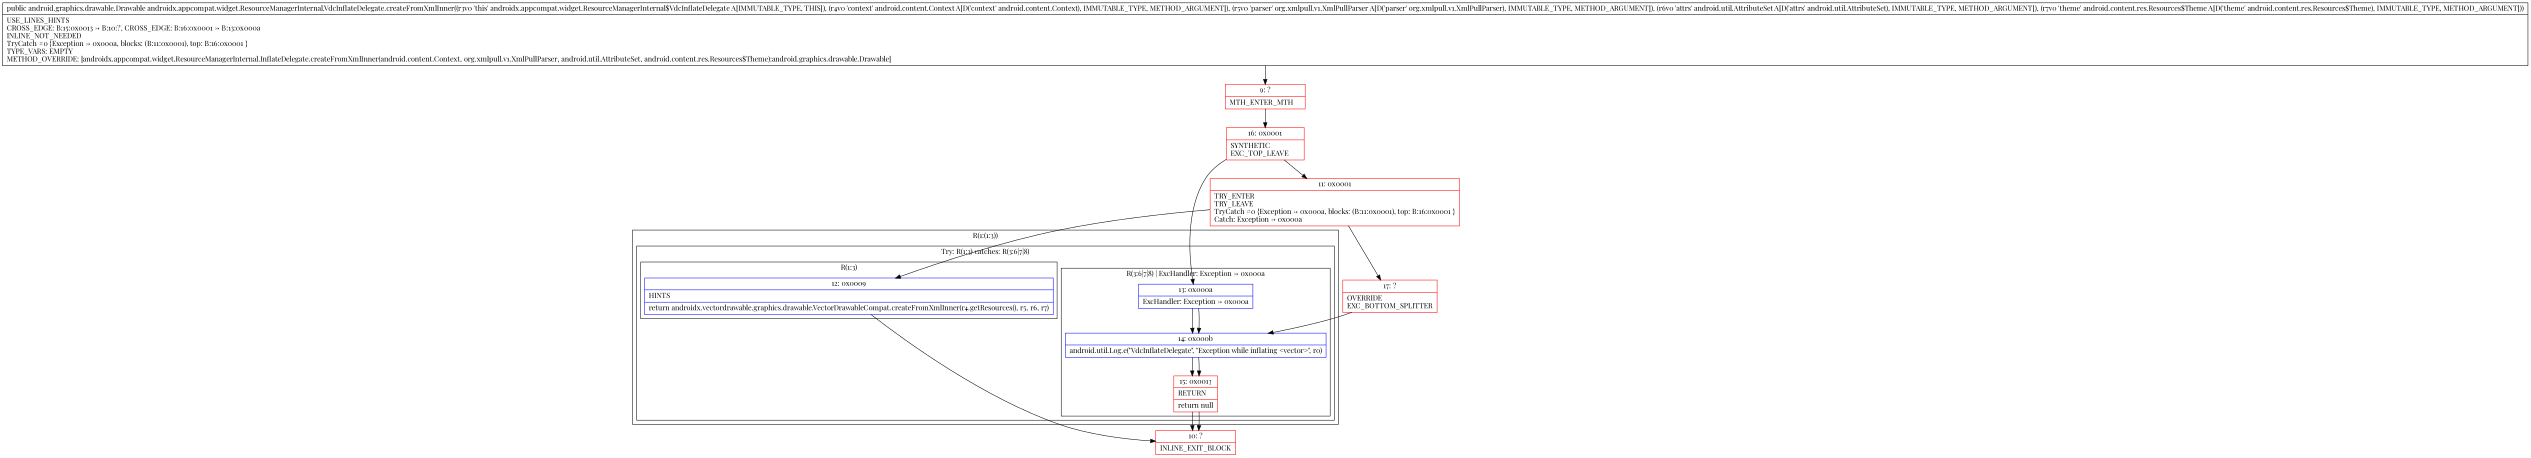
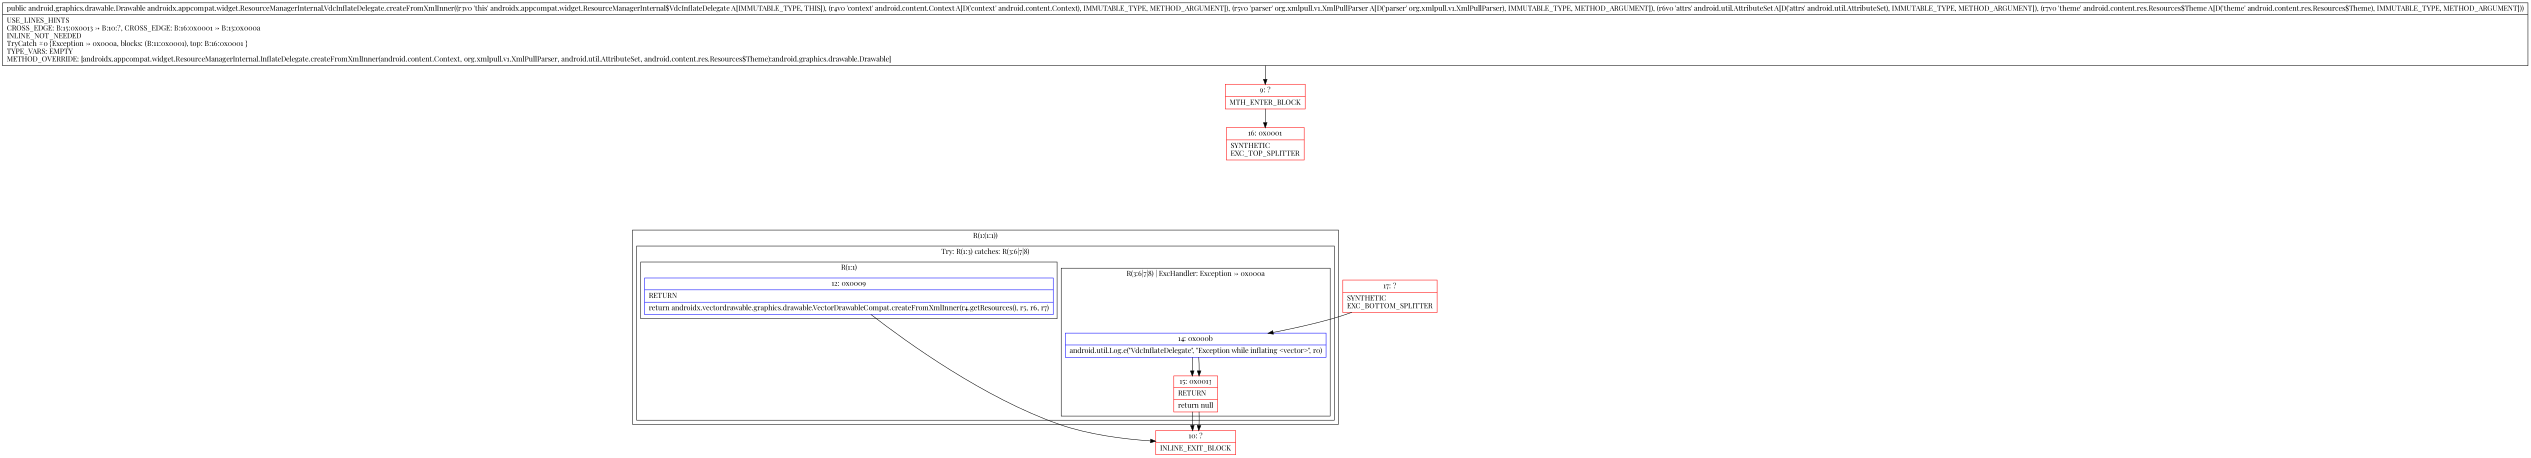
(1261, 103) -> (1265, 103)
(1260, 154) -> (1265, 154)
(1335, 202) -> none
(985, 236) -> (985, 236)
(849, 268) -> (849, 268)
(660, 296) -> (663, 296)
(1196, 296) -> none
(1365, 298) -> (1367, 298)
